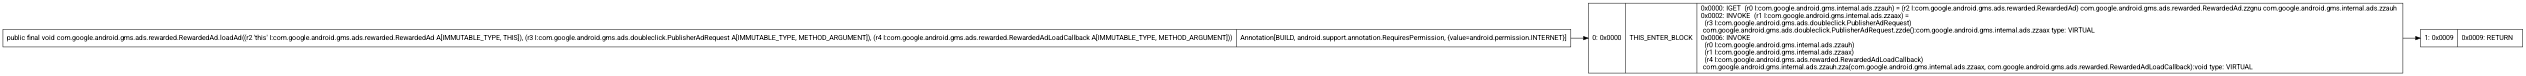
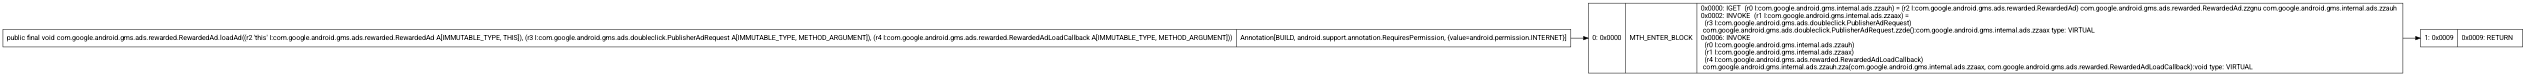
(1661, 38) -> (1661, 38)
